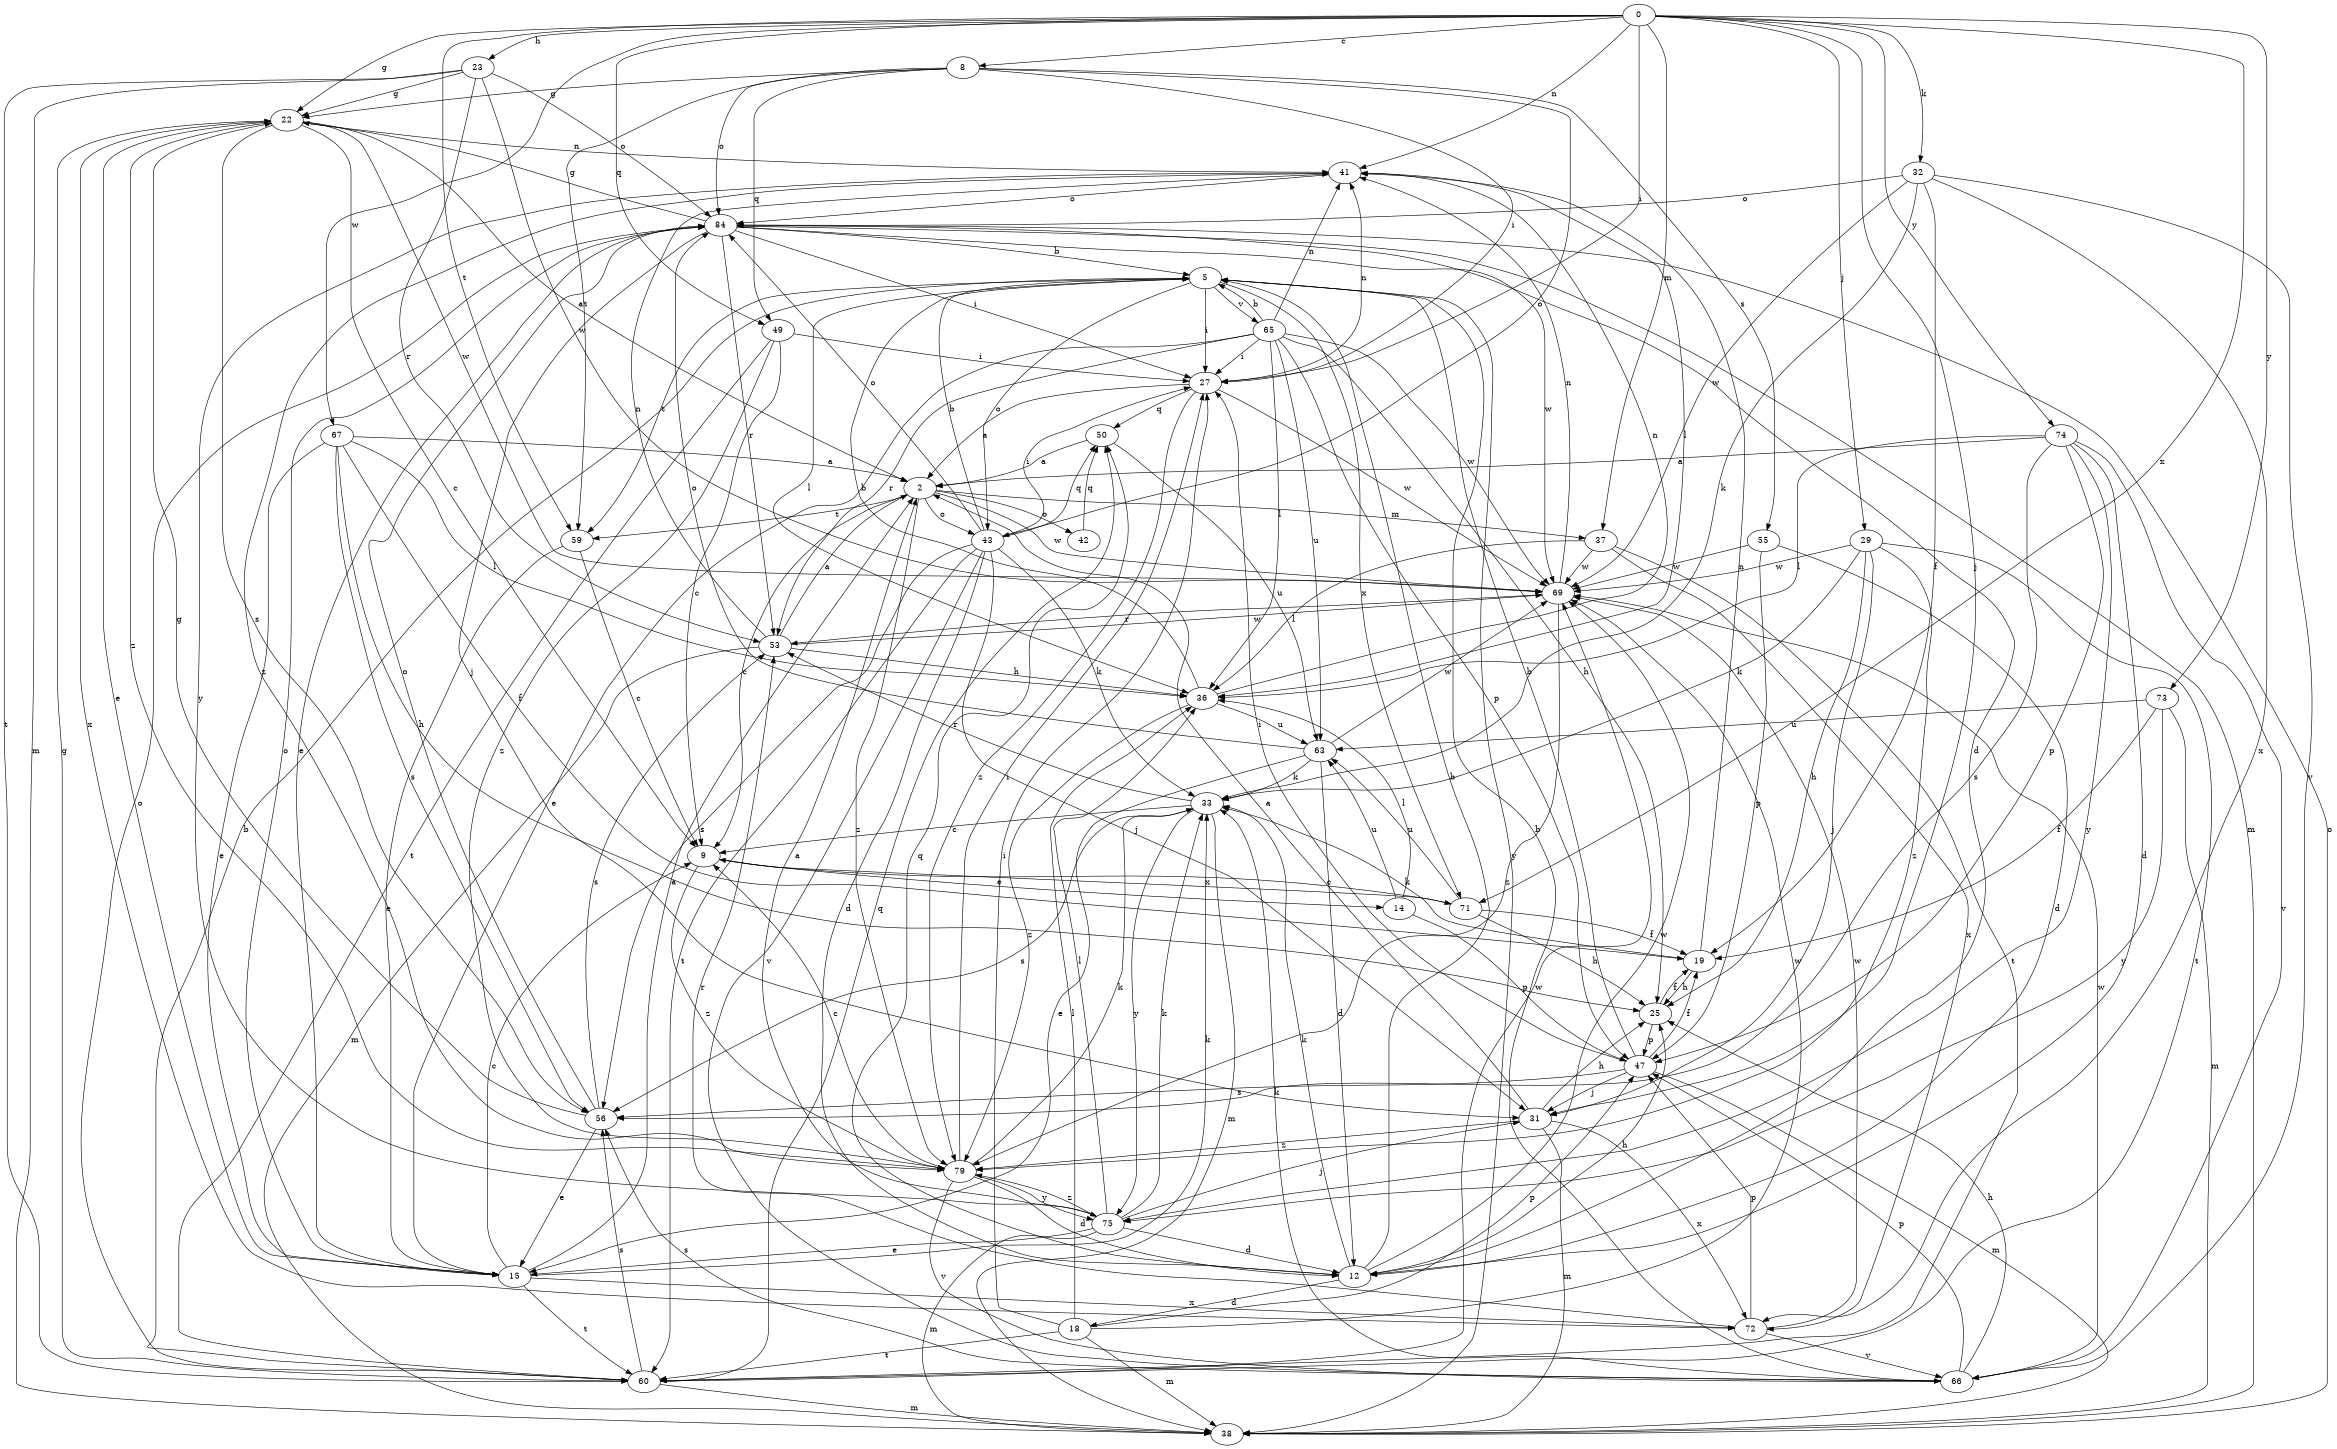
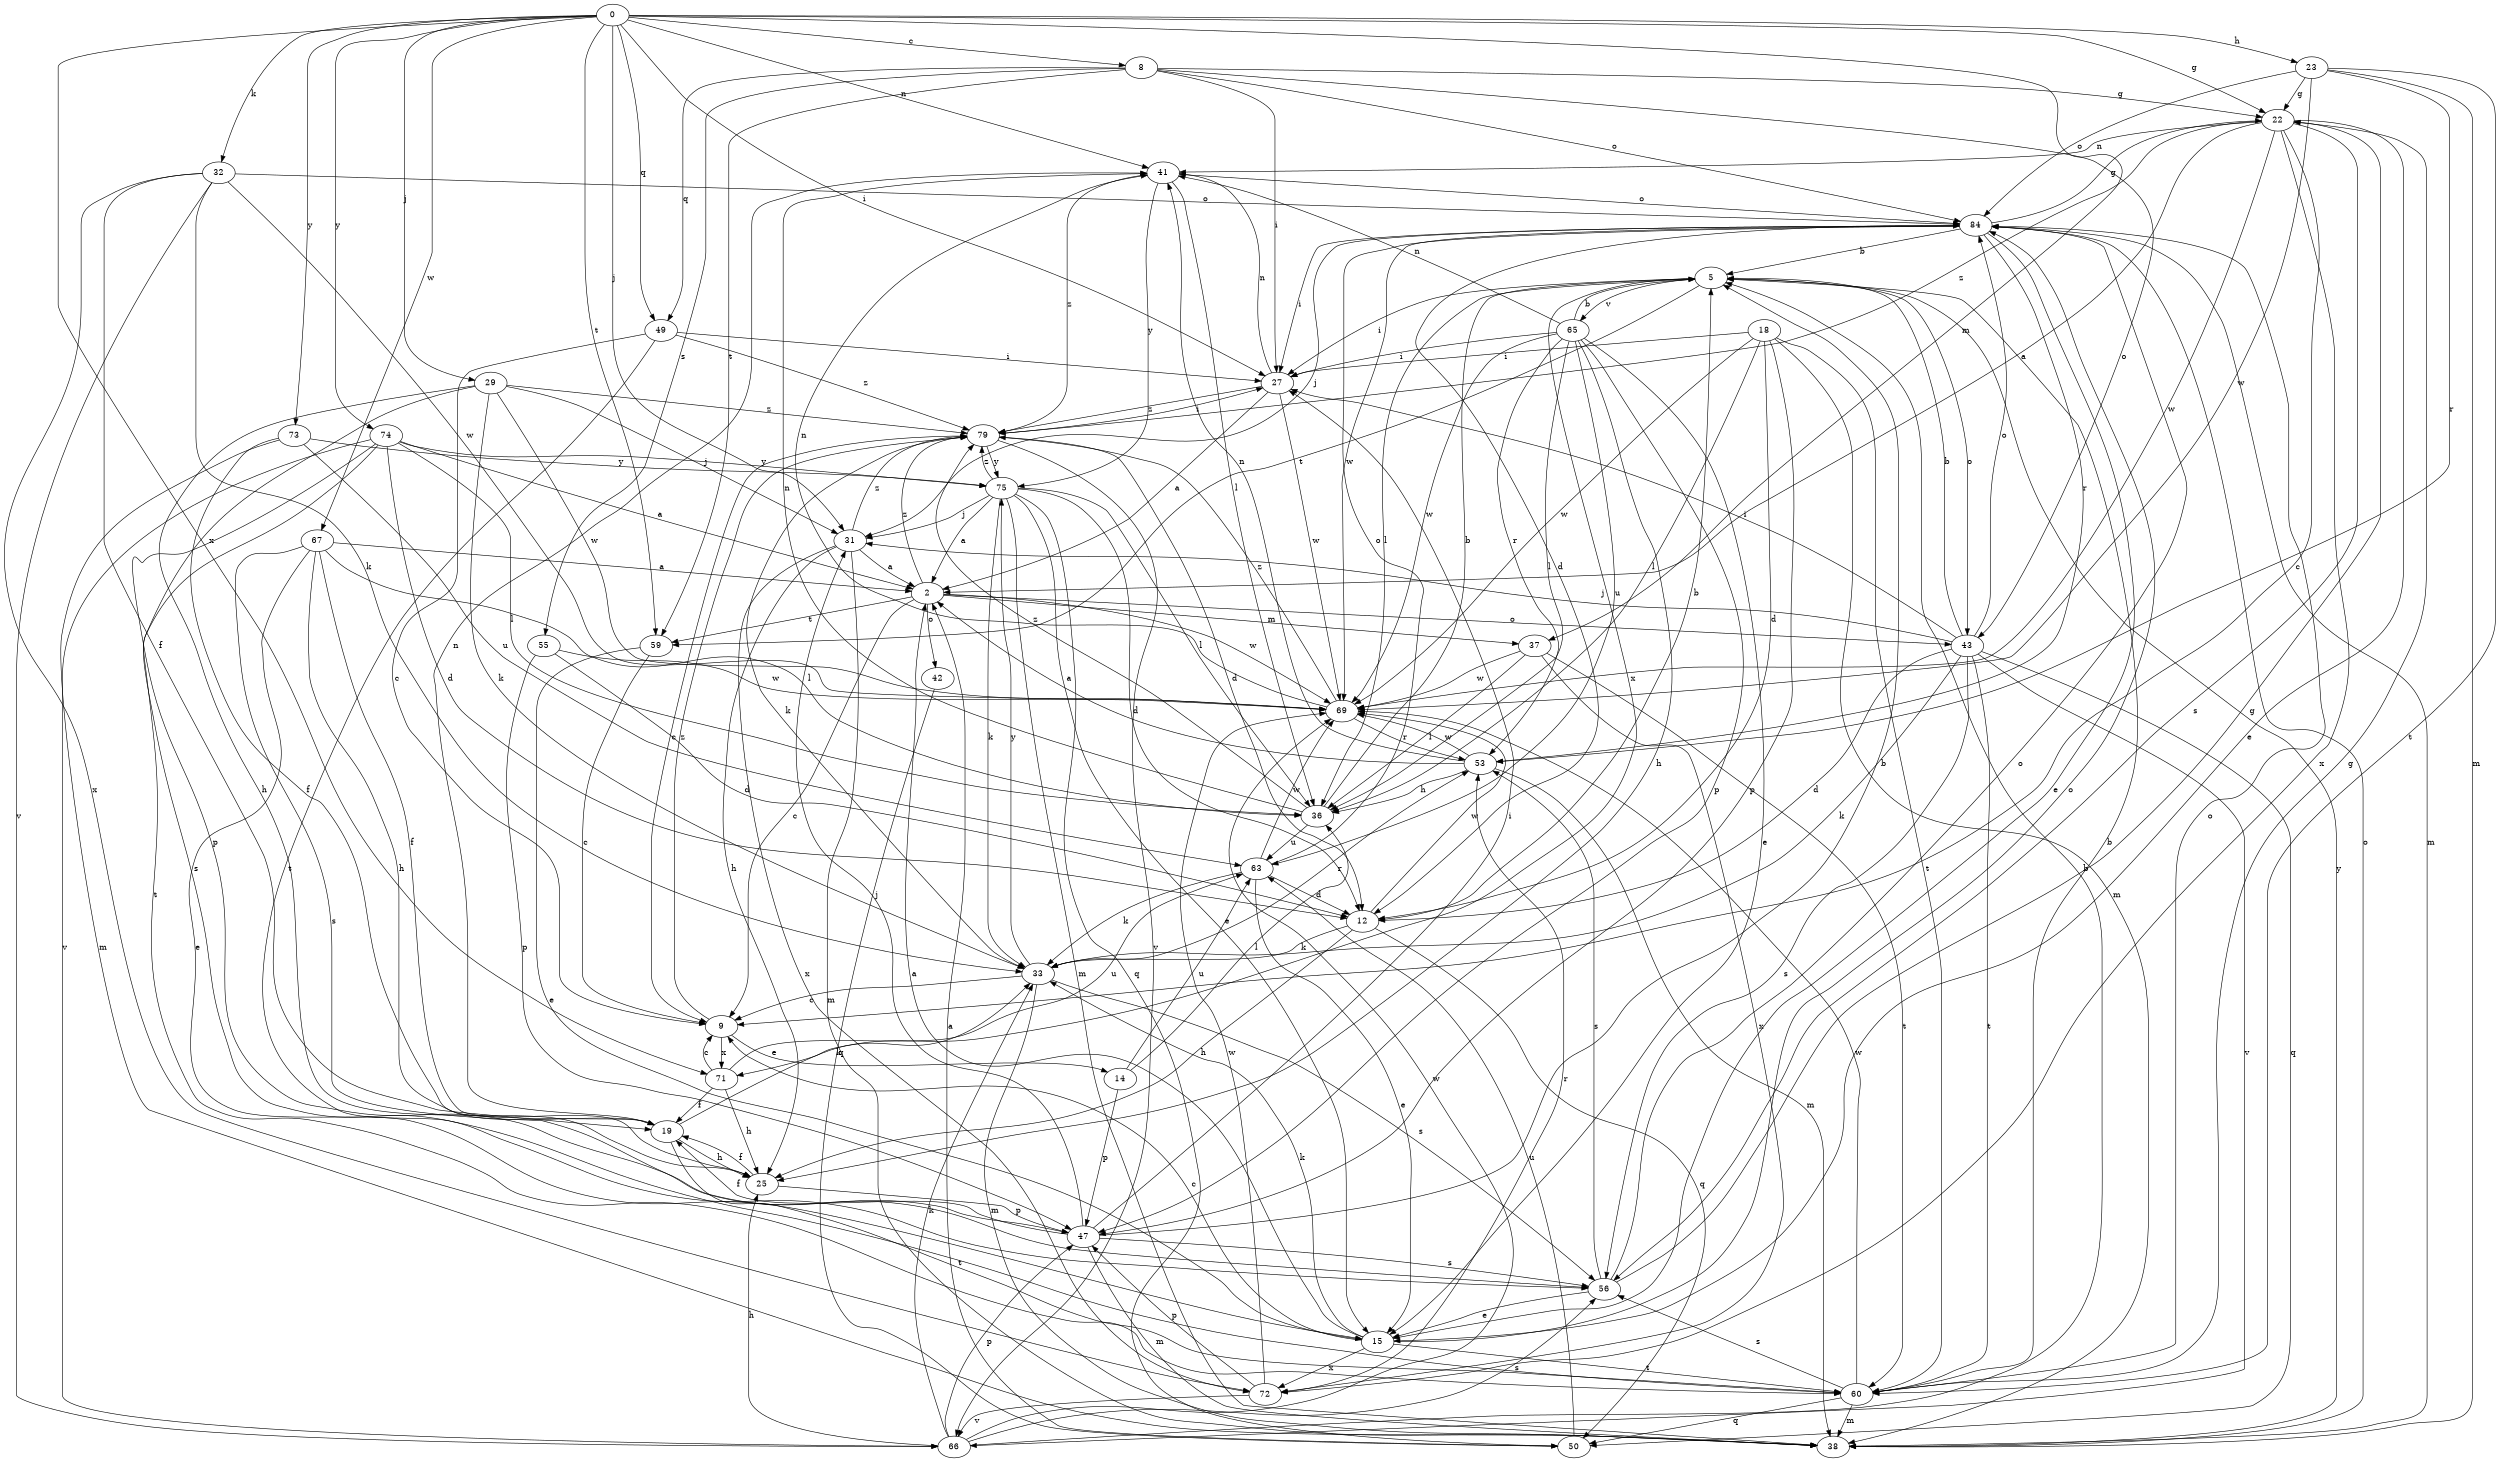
(1155, 406) -> (1190, 1128)
(1218, 1302) -> (1746, 724)
none -> (1225, 1357)
